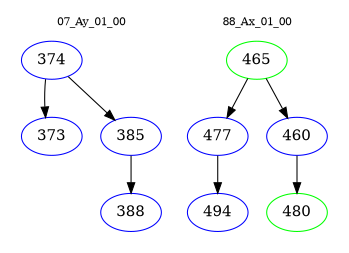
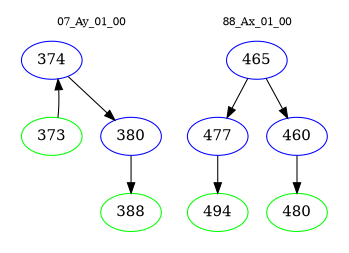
(257, 60) -> (257, 60)
(45, 93) -> (59, 104)
(52, 136) -> (52, 136)
(131, 136) -> (131, 136)
(131, 212) -> (131, 212)
(218, 212) -> (218, 212)
